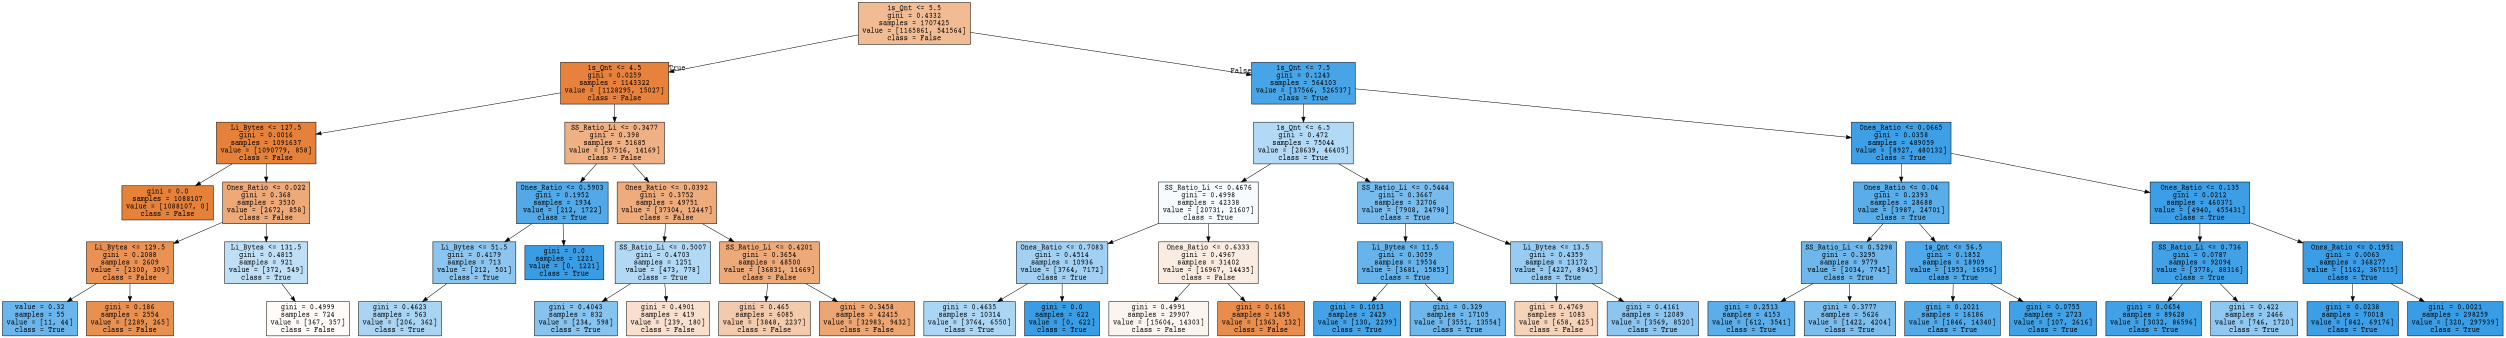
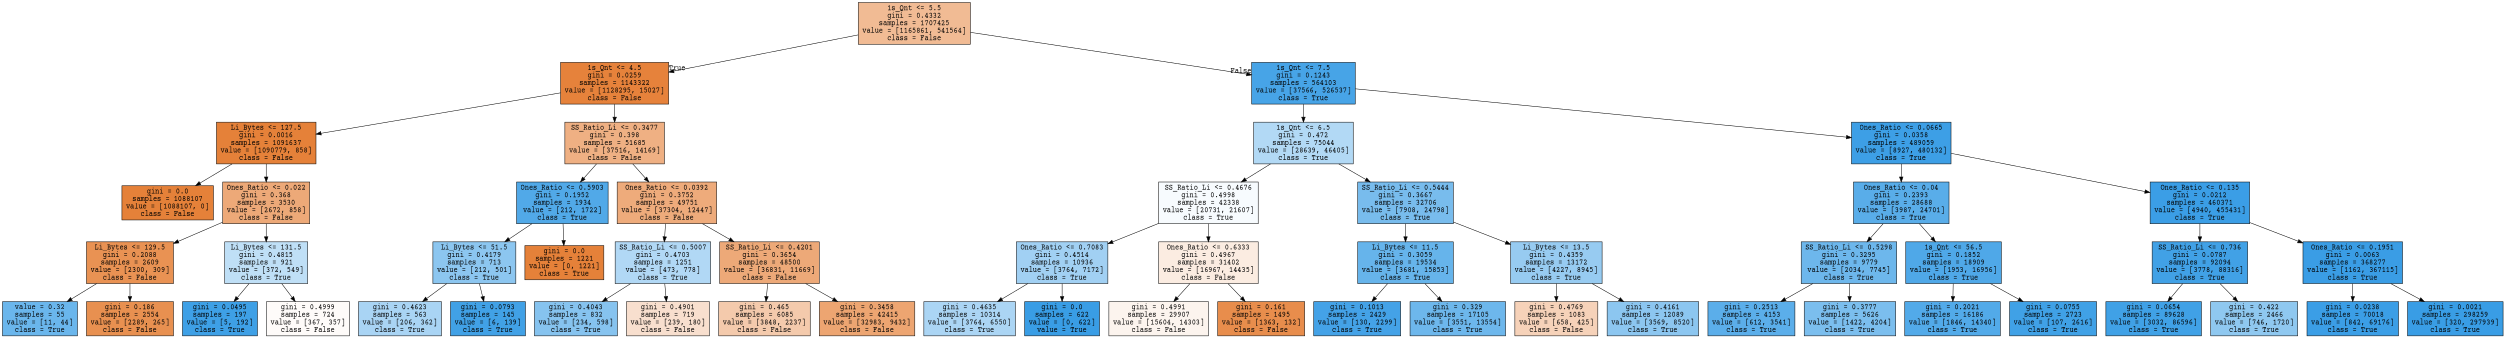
(564, 263) -> (564, 263)
none -> (220, 319)
none -> (488, 319)
(668, 319) -> (668, 319)
(1062, 319) -> (1062, 319)
